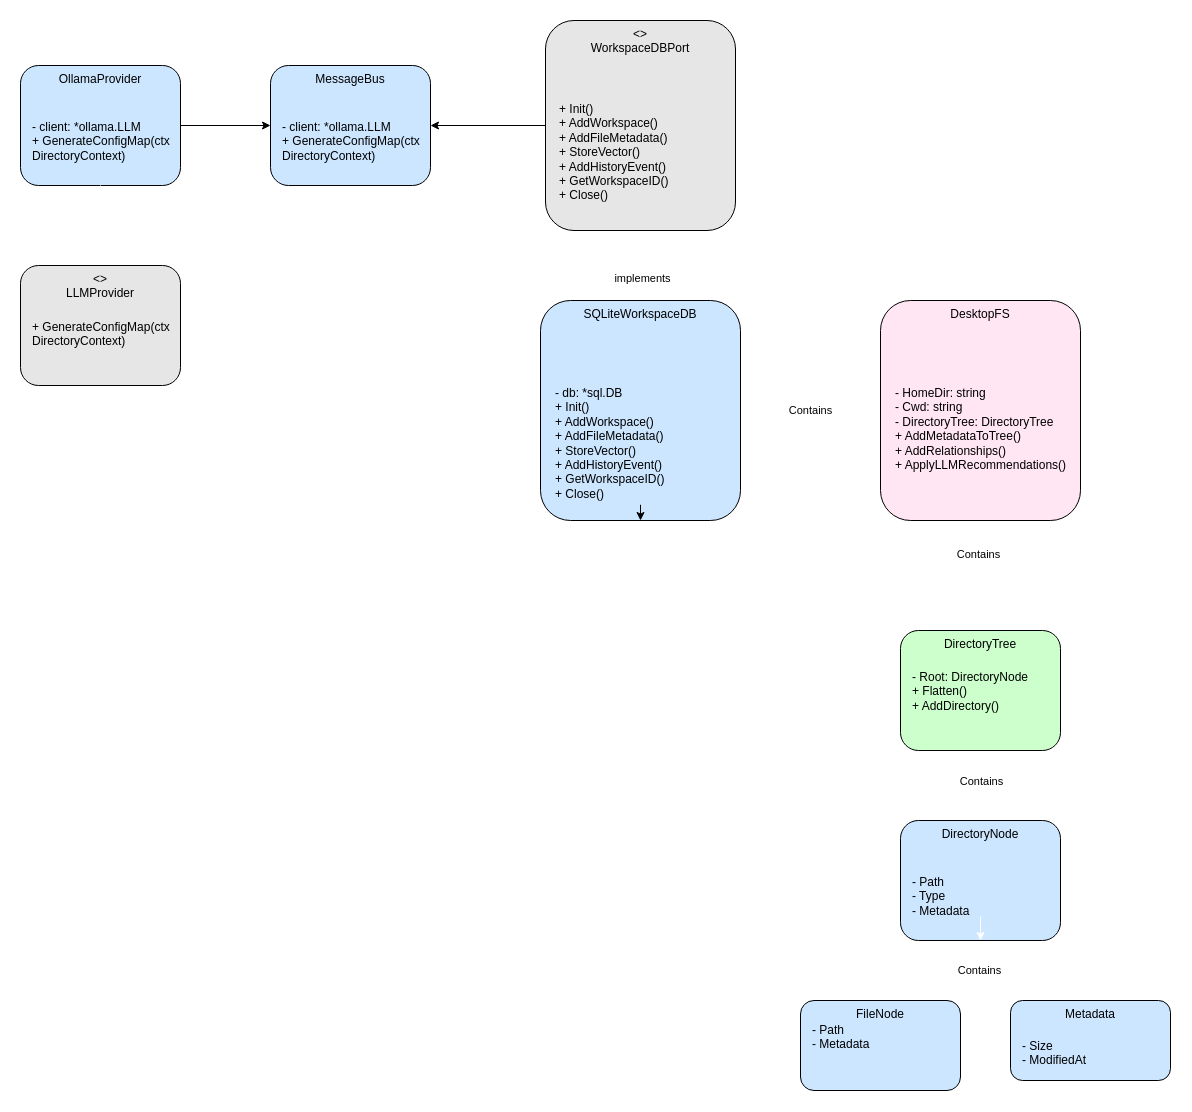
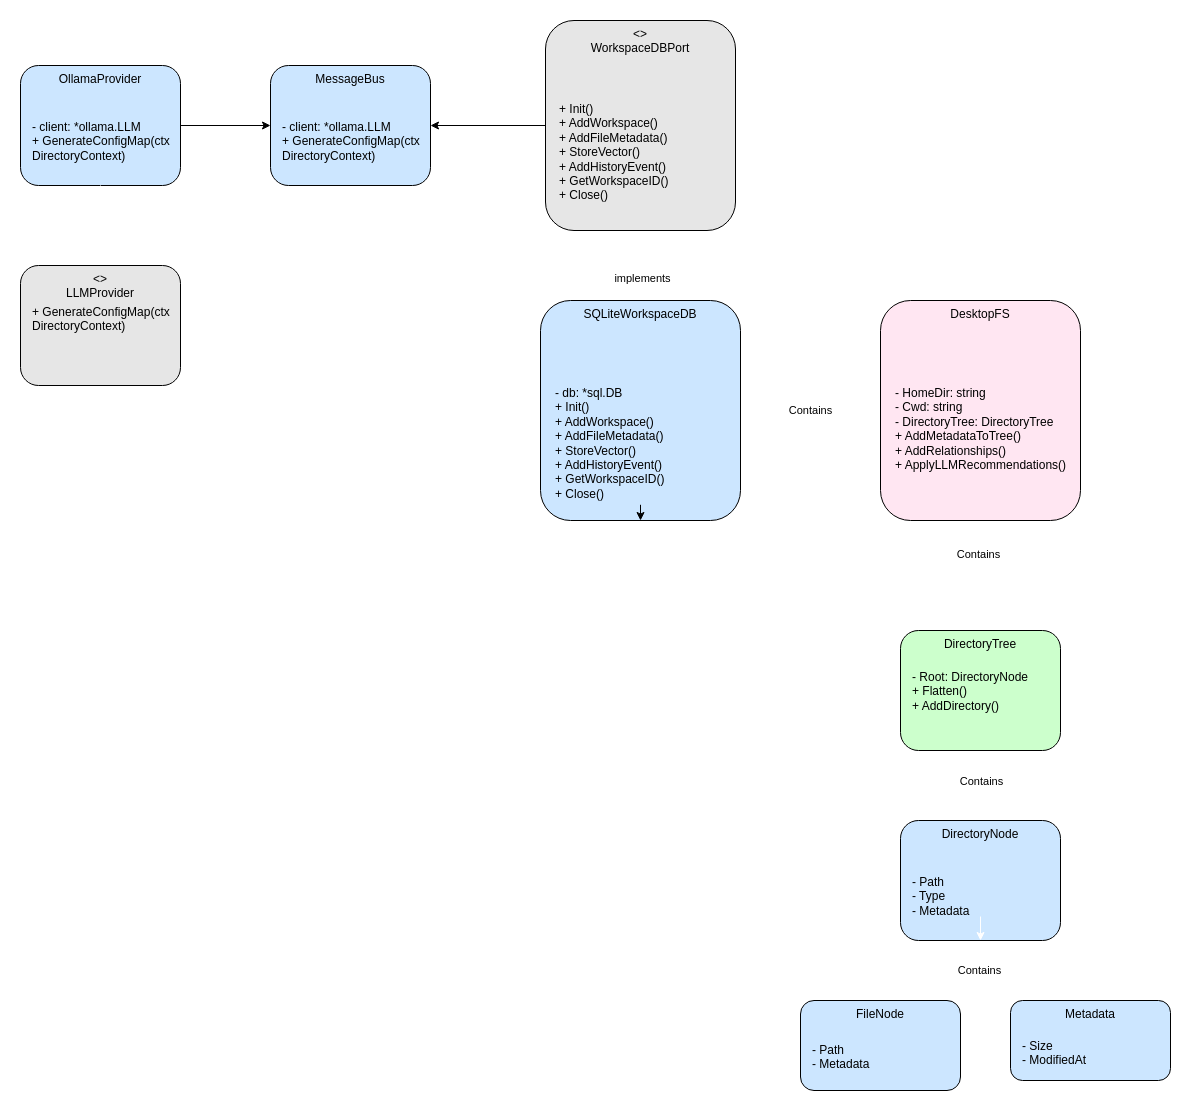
(101, 338) -> (101, 323)
(881, 1035) -> (881, 1055)
